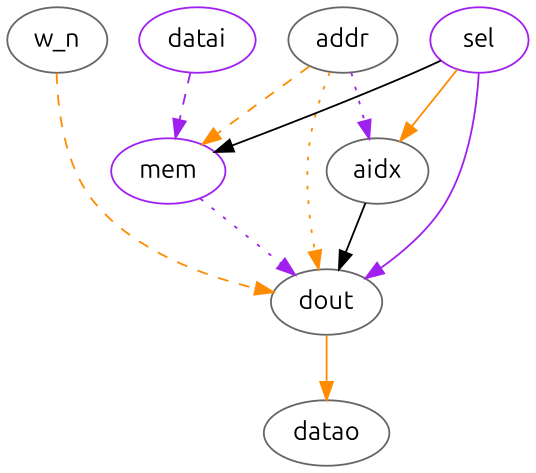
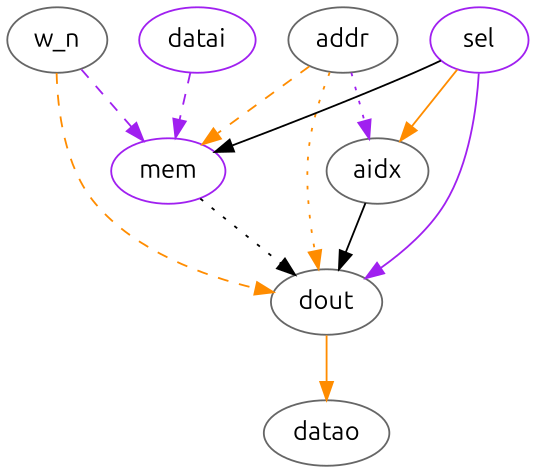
none -> (106, 98)
(241, 231) -> (241, 231)
